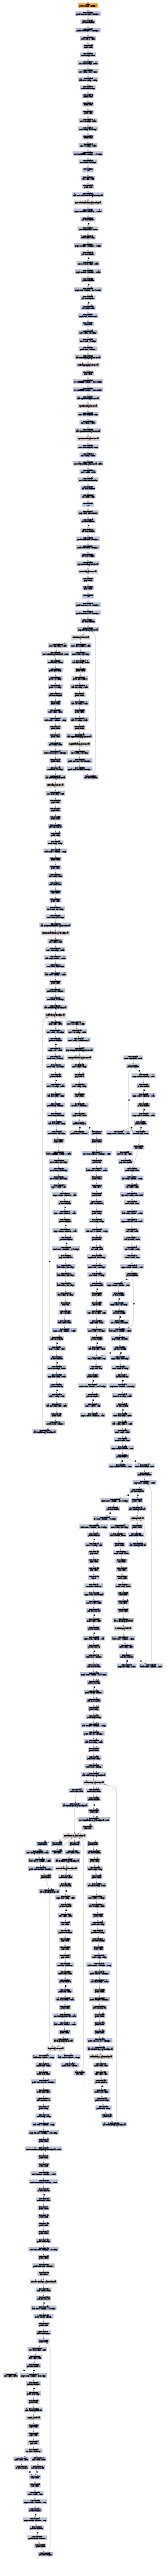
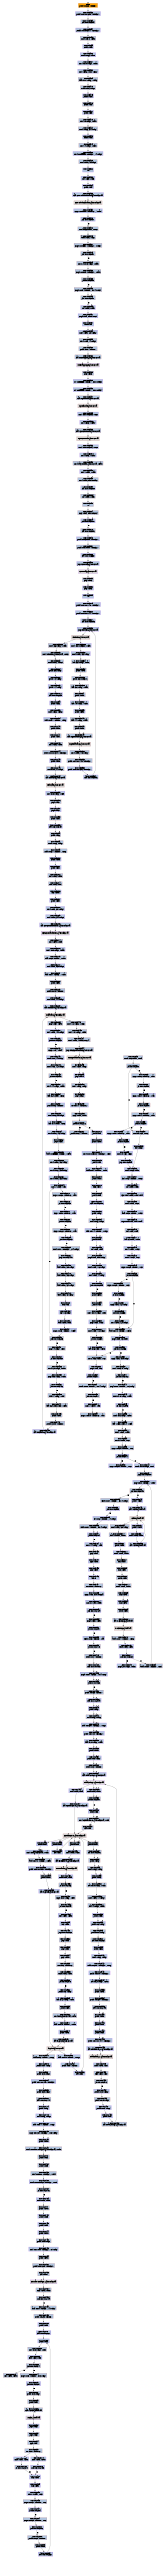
none -> (123, 1141)
